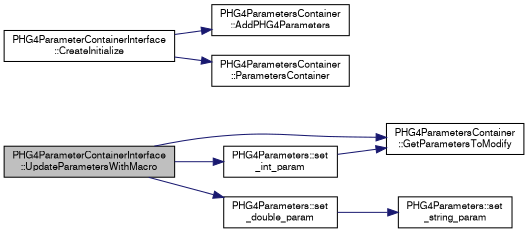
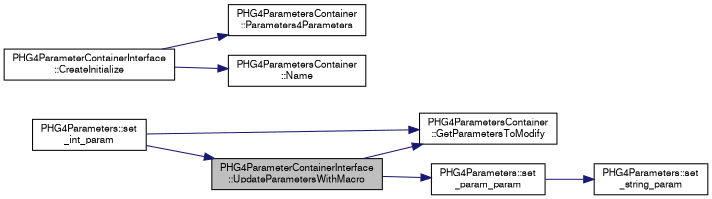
(281, 20) -> (297, 20)
(281, 71) -> (297, 71)
(194, 162) -> (175, 151)
(281, 212) -> (488, 179)
